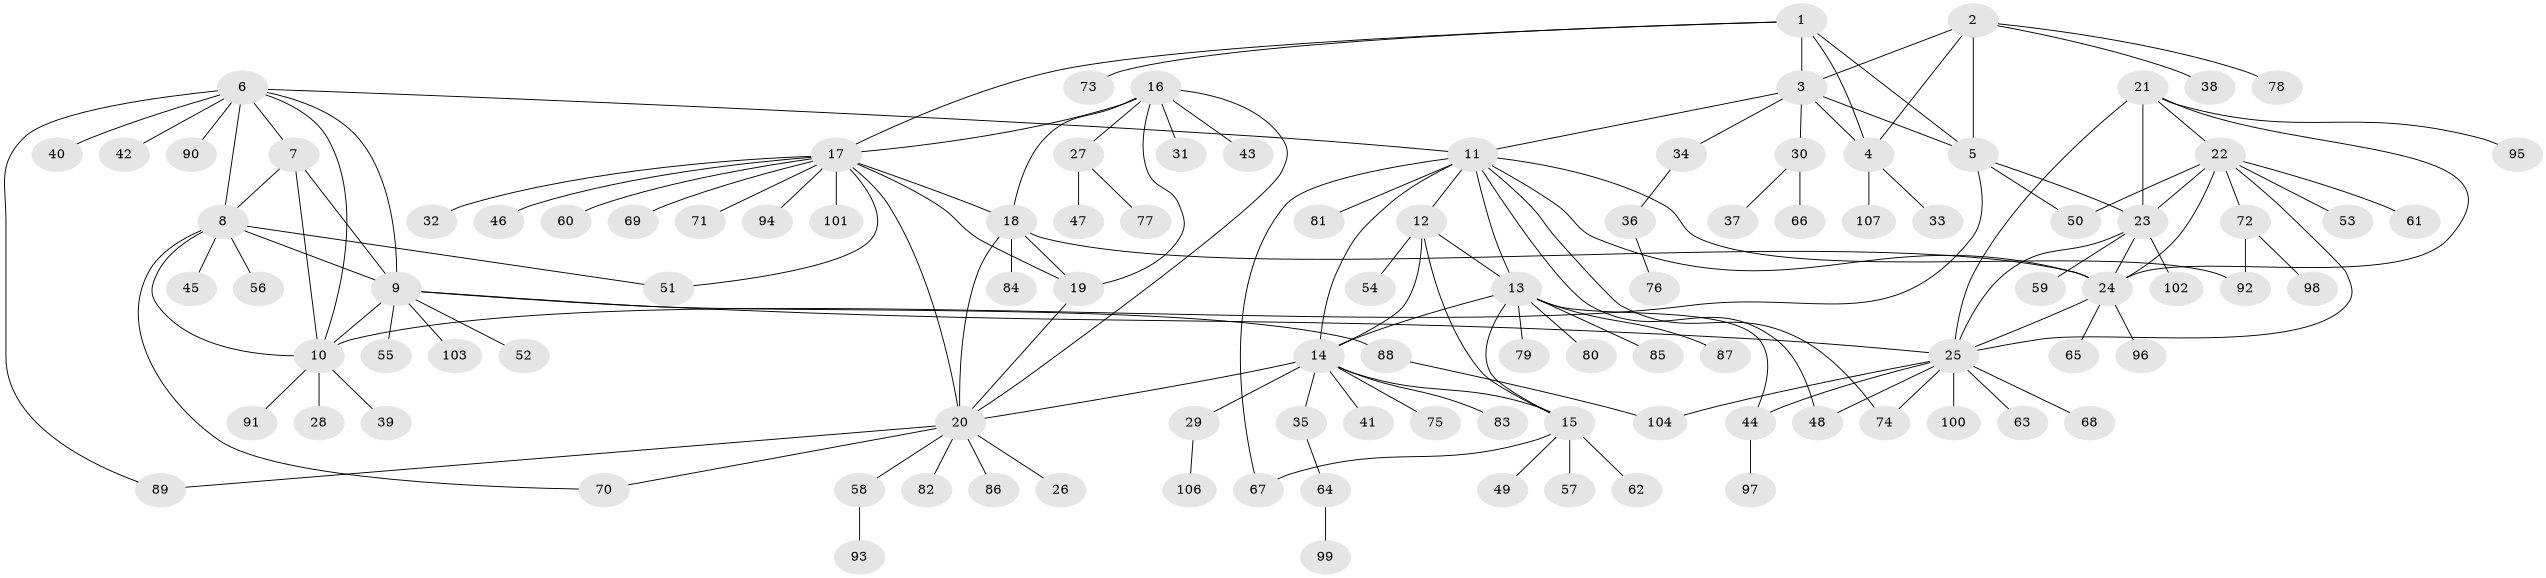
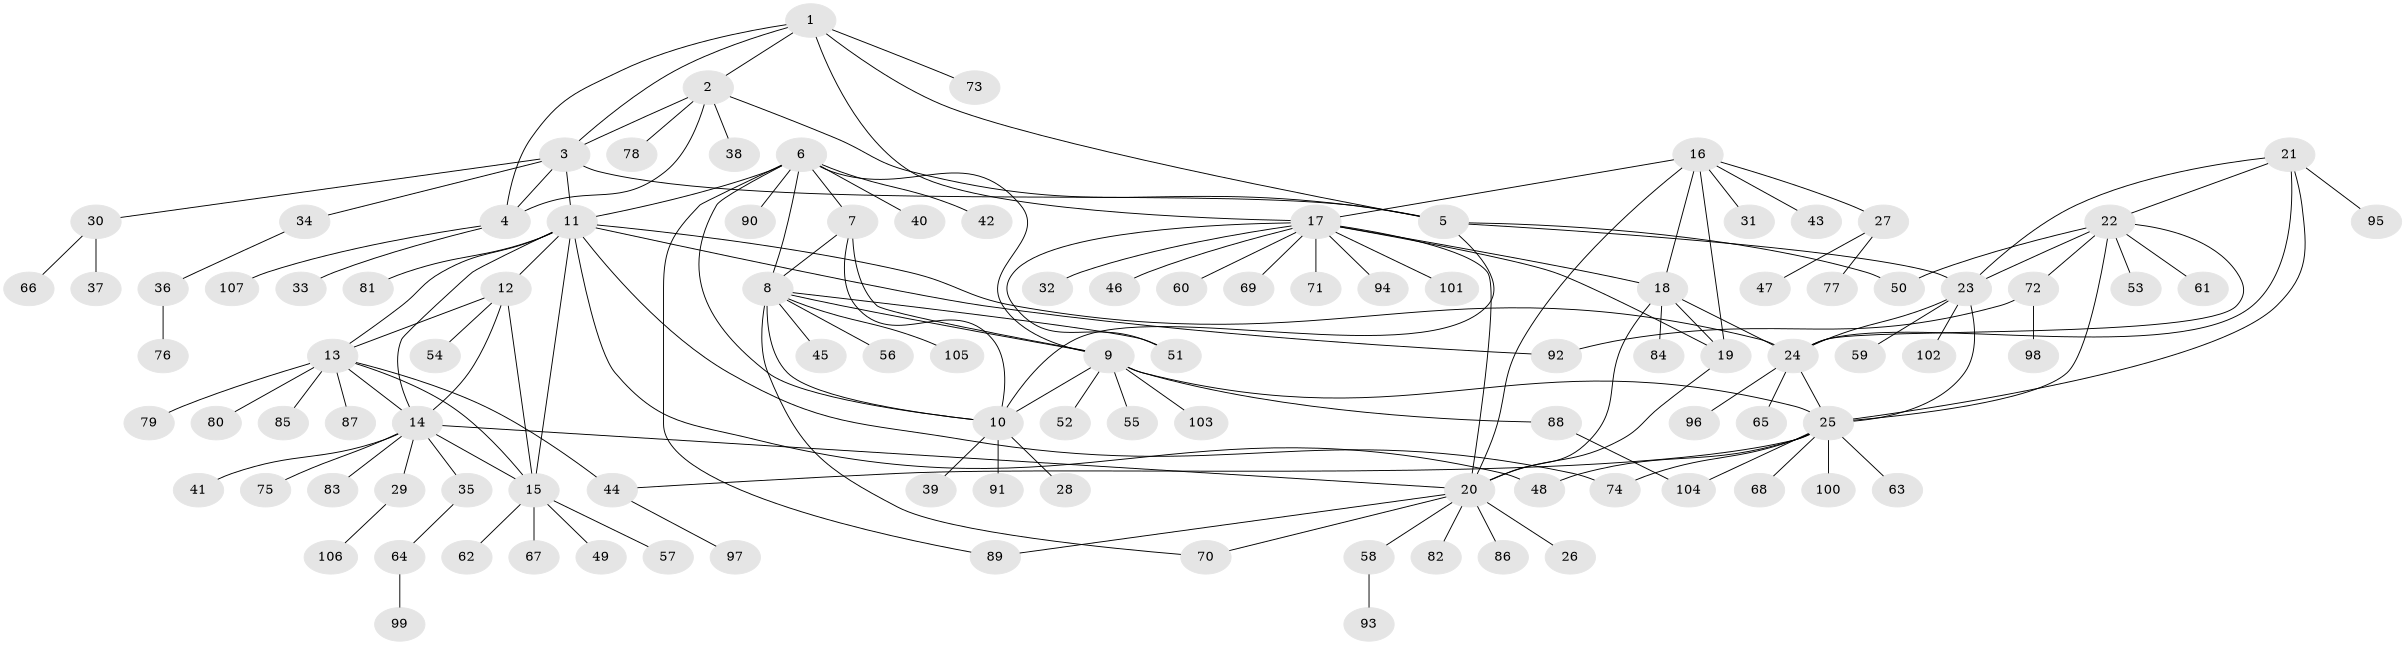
none -> (759, 54)
(1259, 252) -> (553, 356)
none -> (957, 356)
